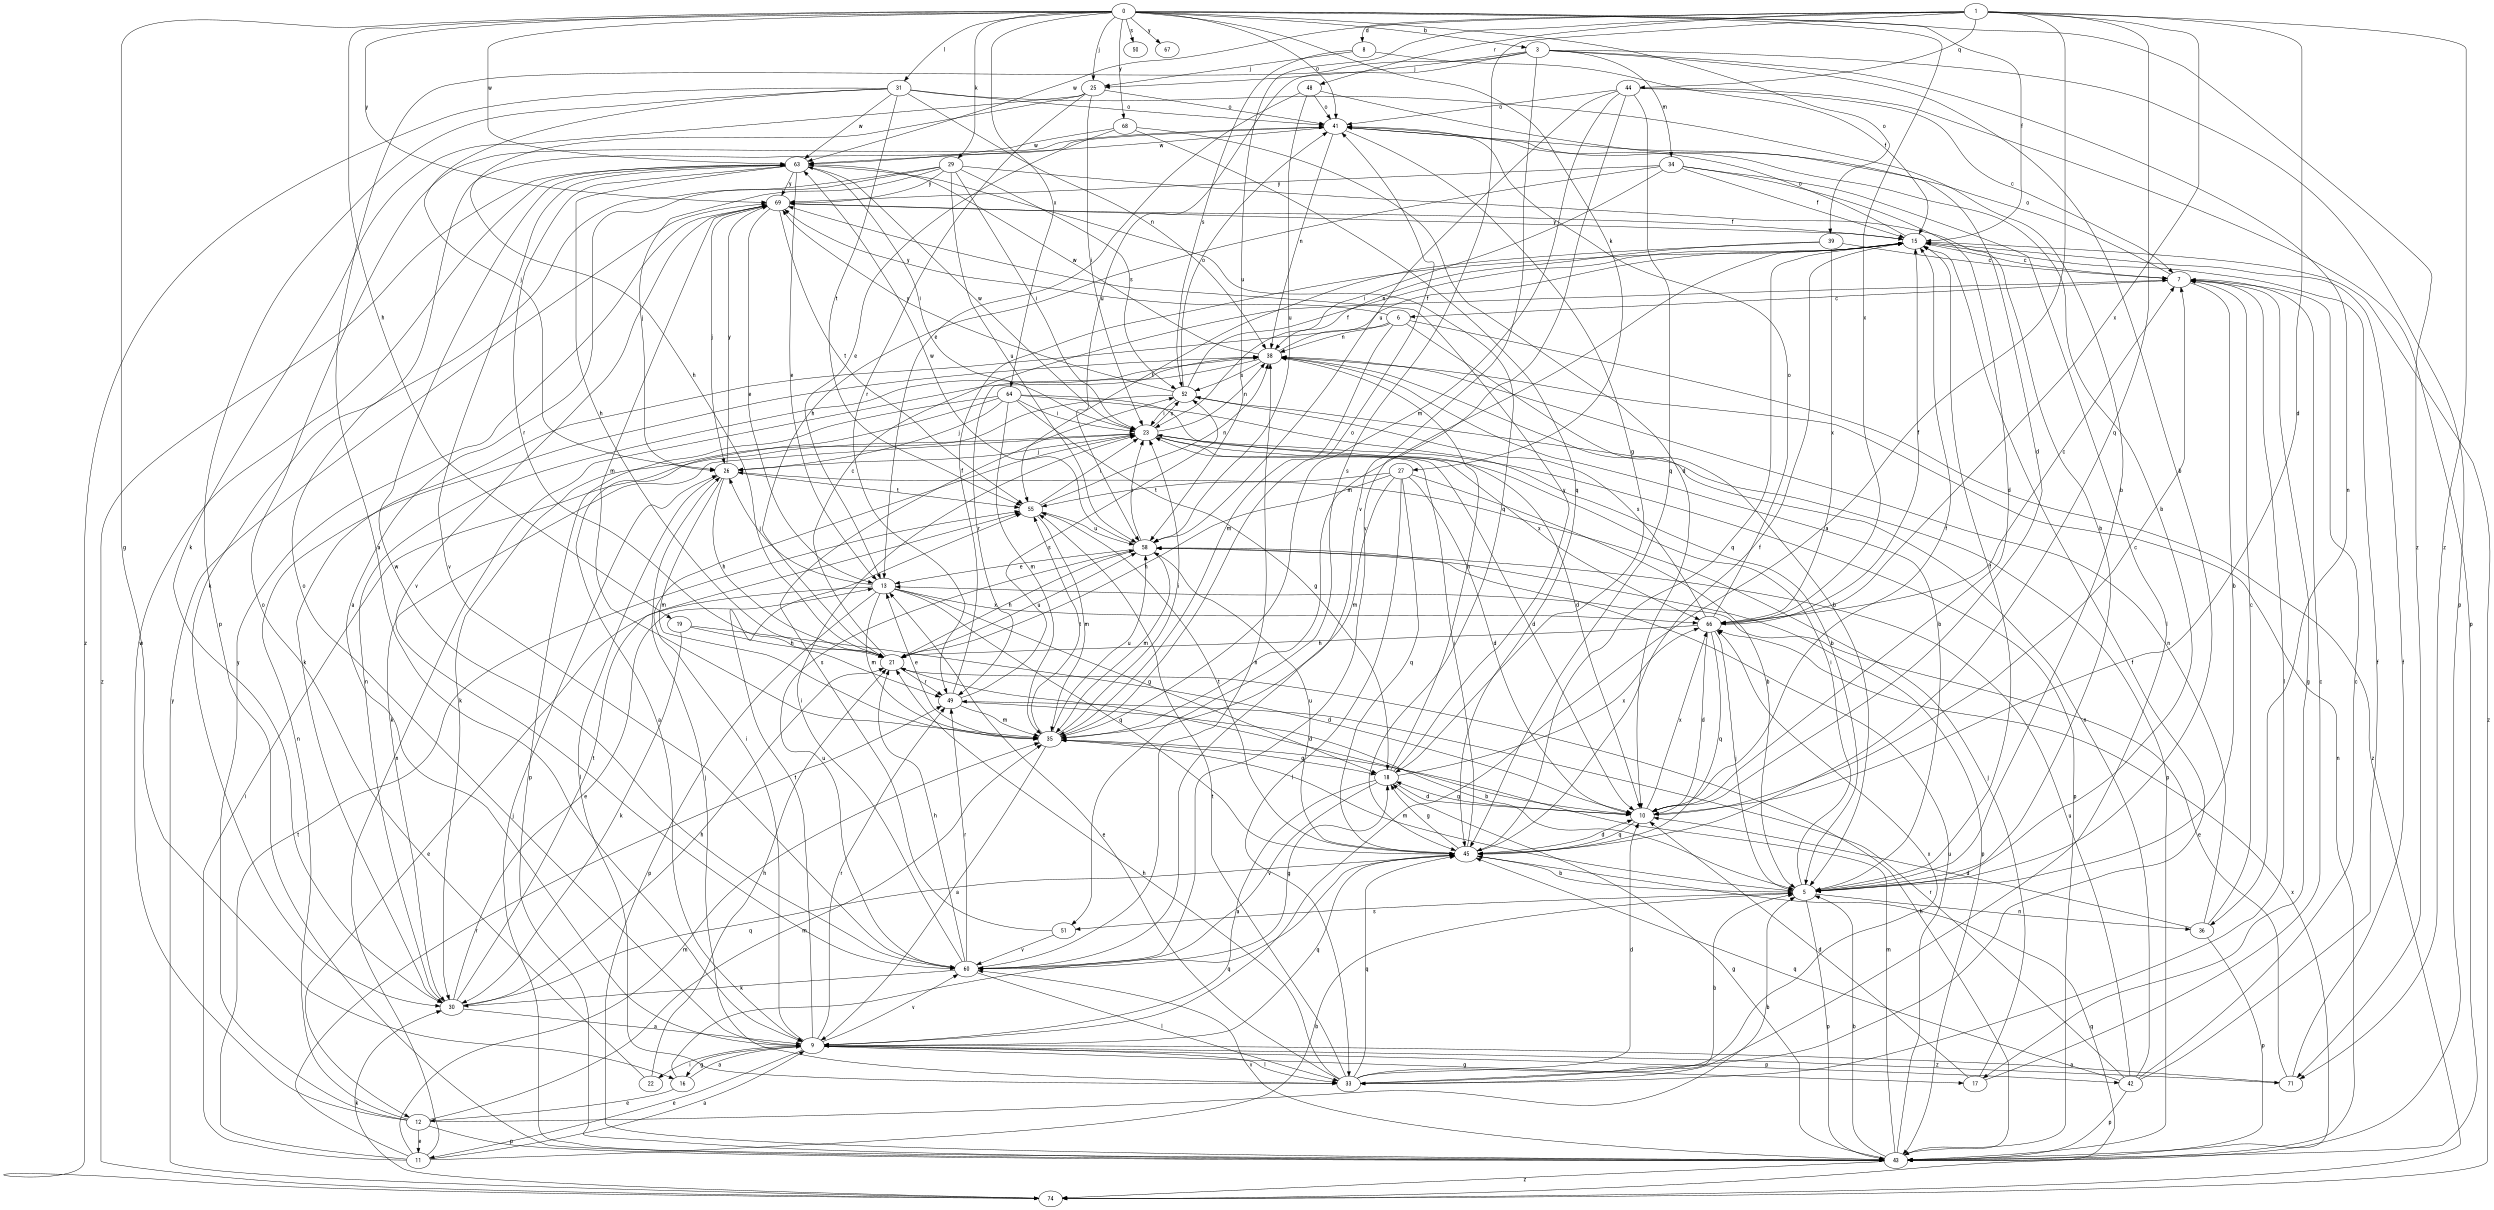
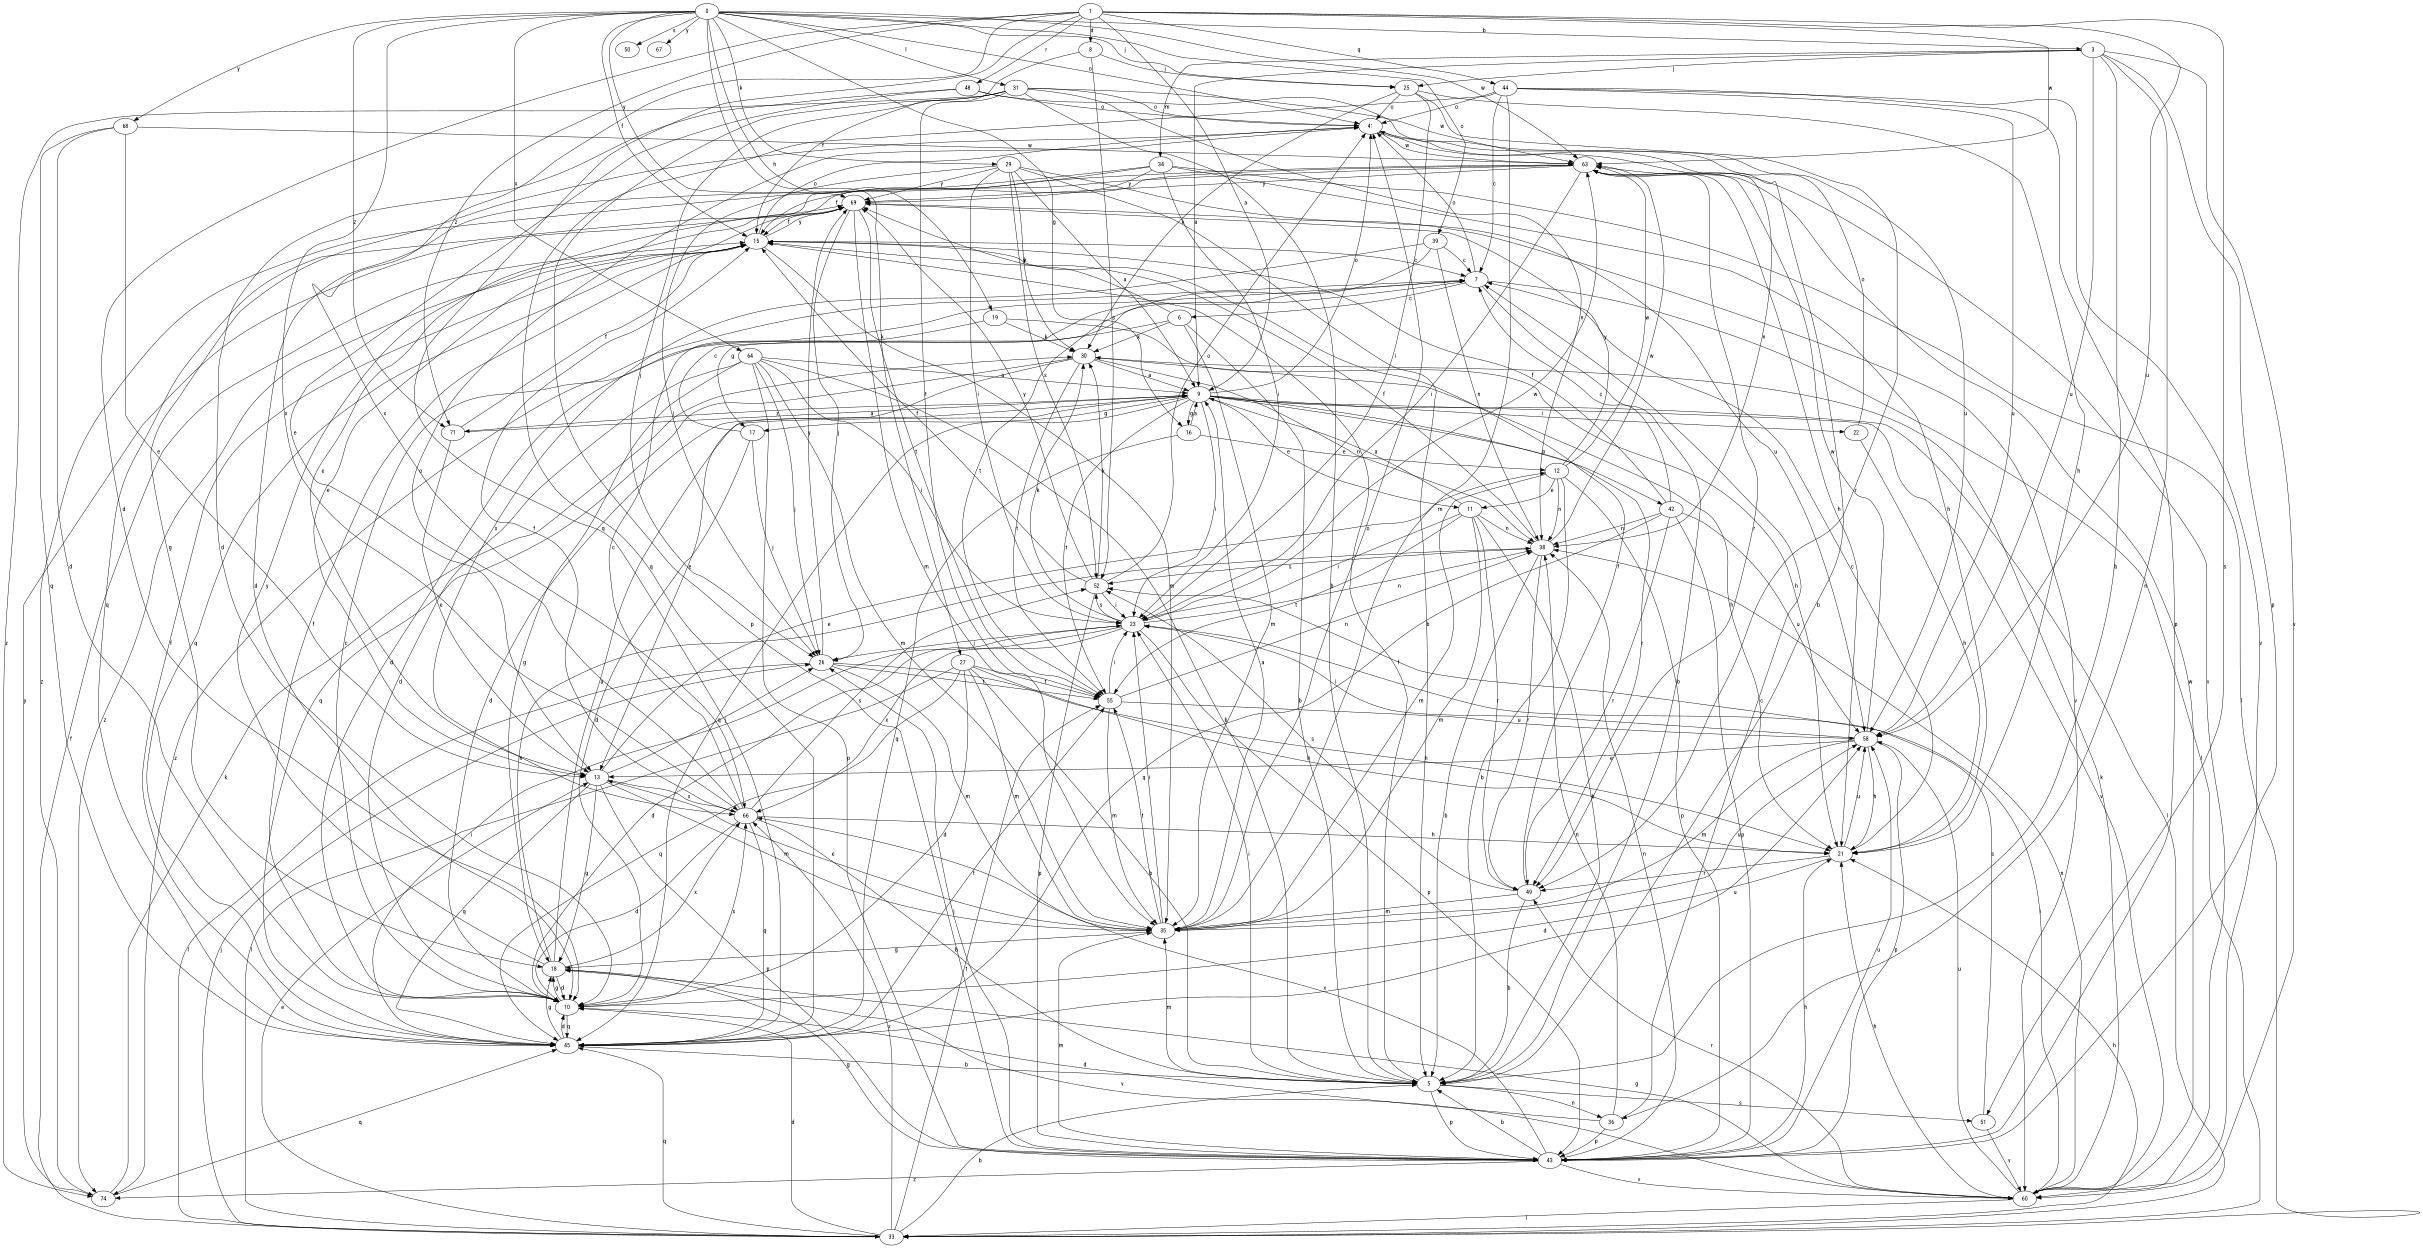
(1336, 335) -> none
none -> (601, 525)
(1736, 758) -> (957, 950)
